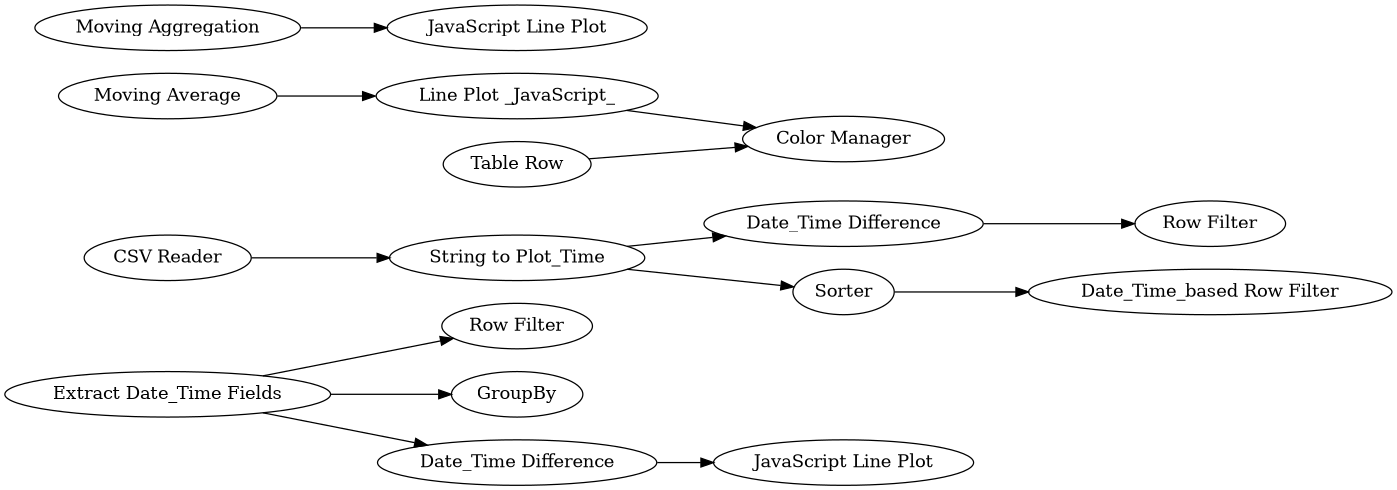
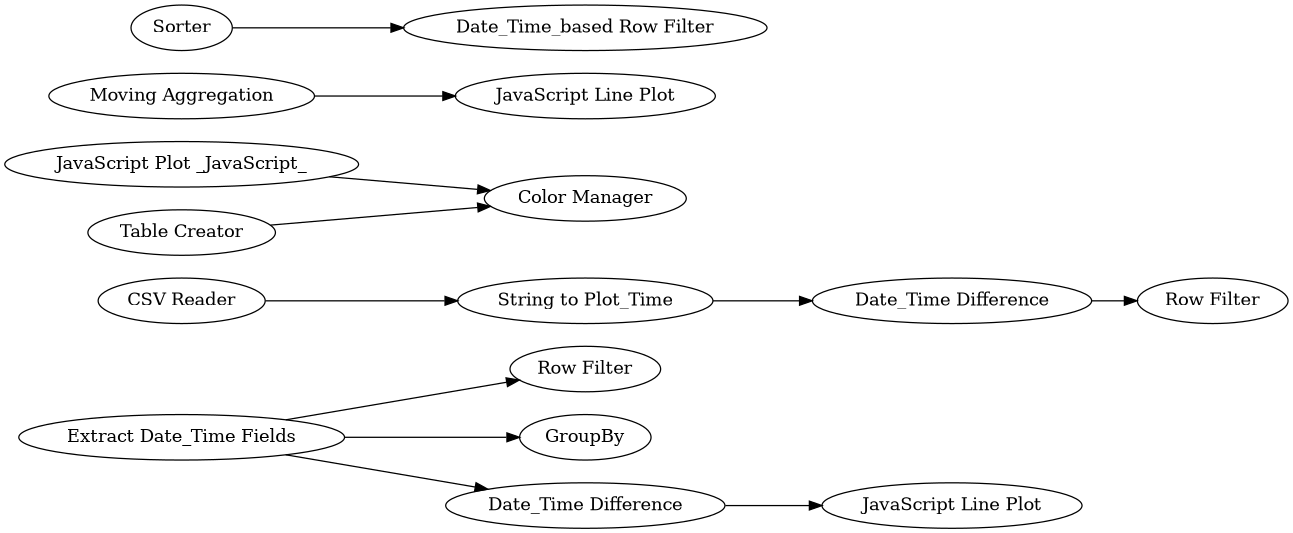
(168, 96) -> none
(517, 96) -> (182, 164)
(517, 164) -> (182, 233)
(704, 277) -> none
